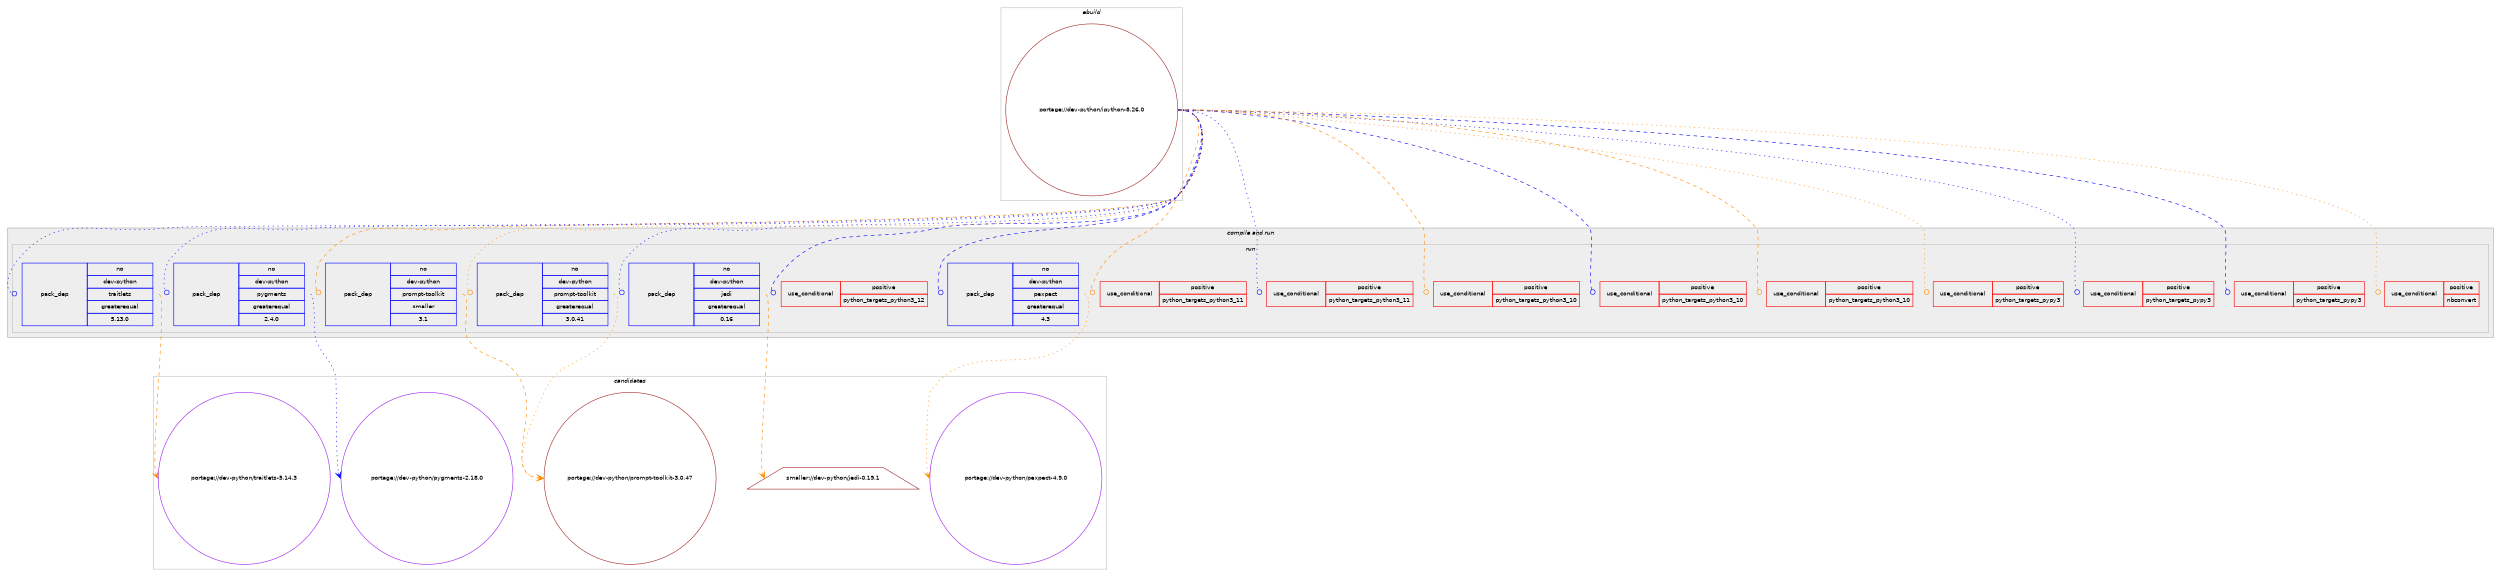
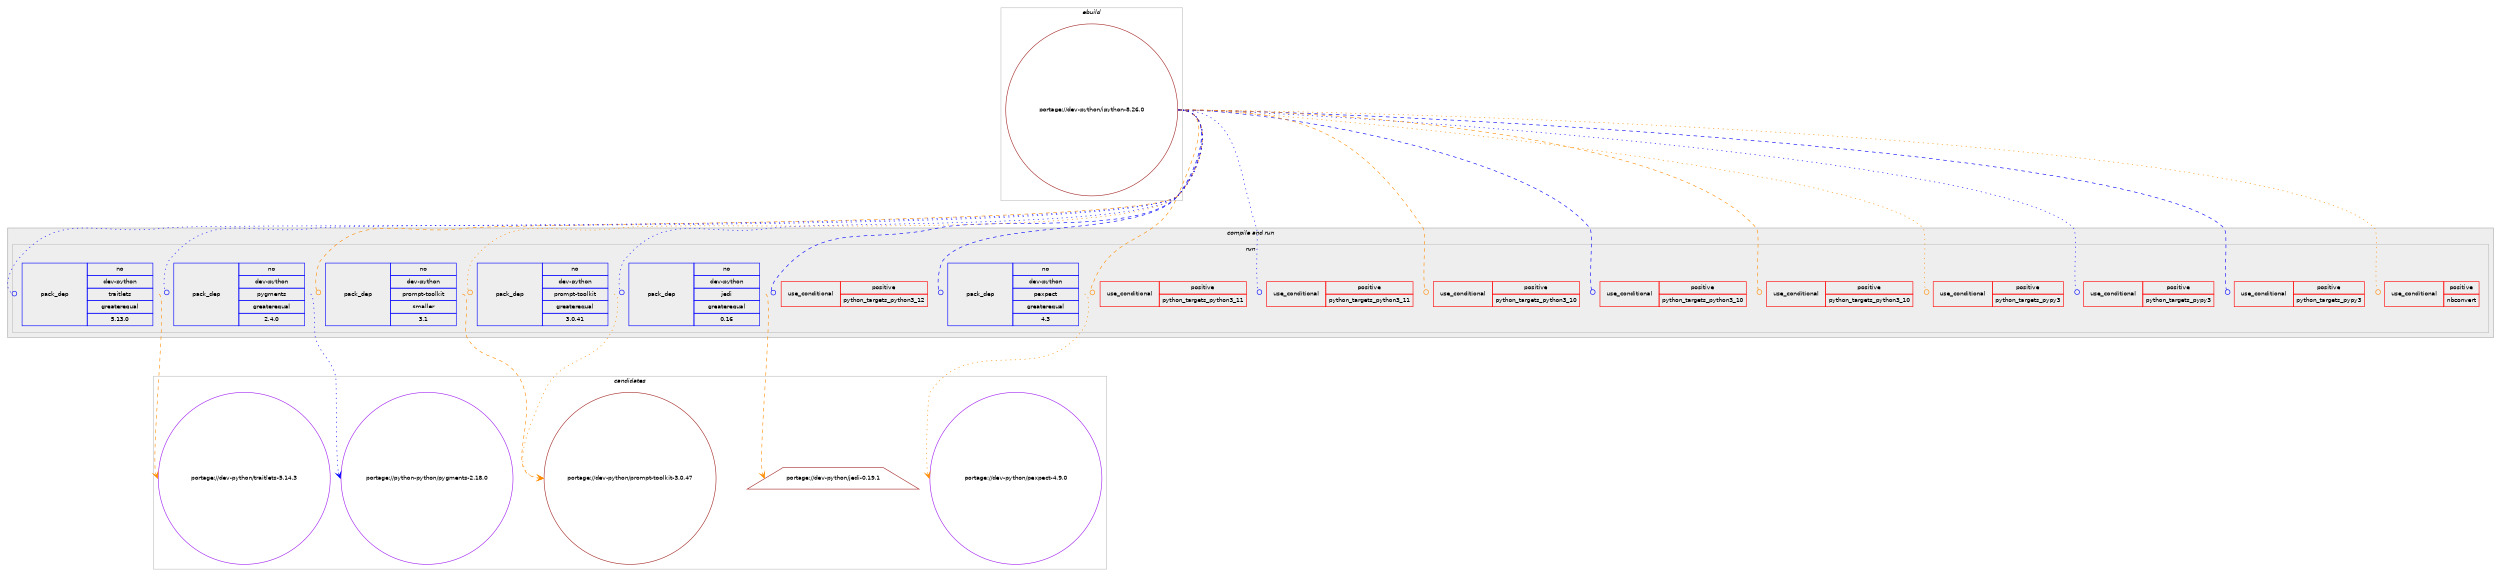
(427, 478) -> (427, 478)
(833, 478) -> (833, 478)
